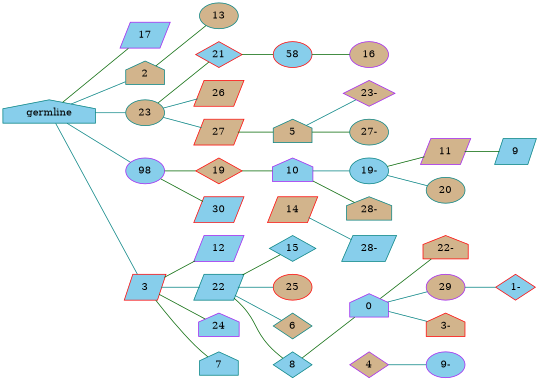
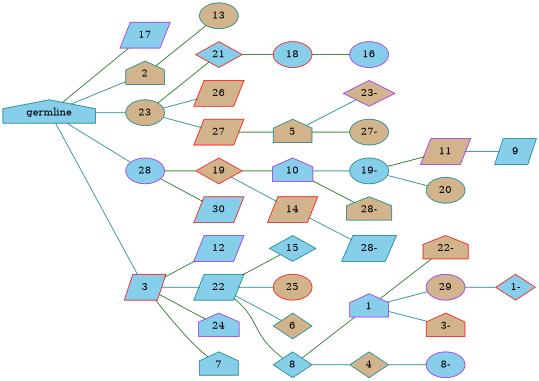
(293, 55) -> (293, 55)
(369, 55) -> (369, 55)
(482, 152) -> (482, 152)
(145, 171) -> (145, 171)
none -> (254, 189)
(369, 307) -> (369, 307)
none -> (331, 365)
(369, 365) -> (369, 365)
(446, 365) -> (446, 365)
